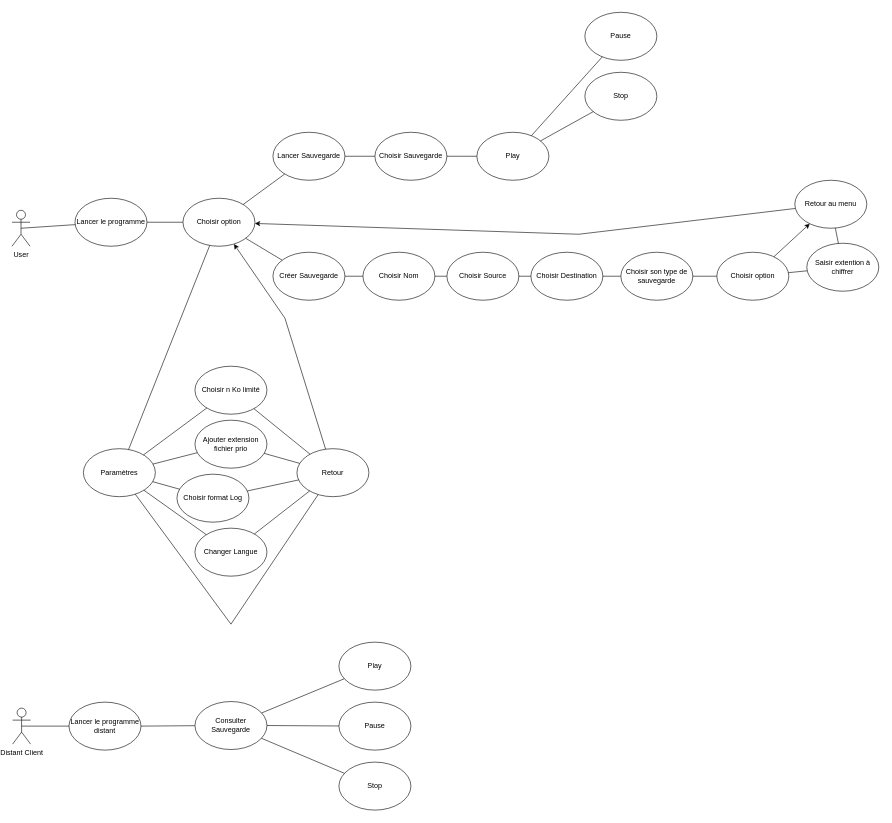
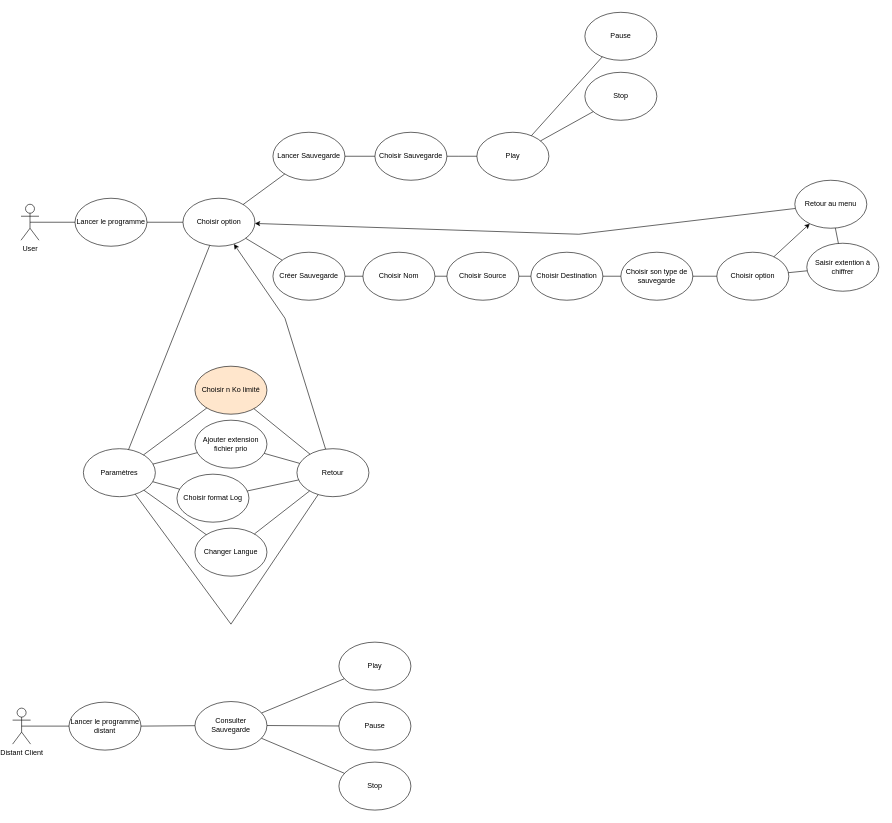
(21, 228) -> (30, 222)
(231, 390) -> (231, 390)
